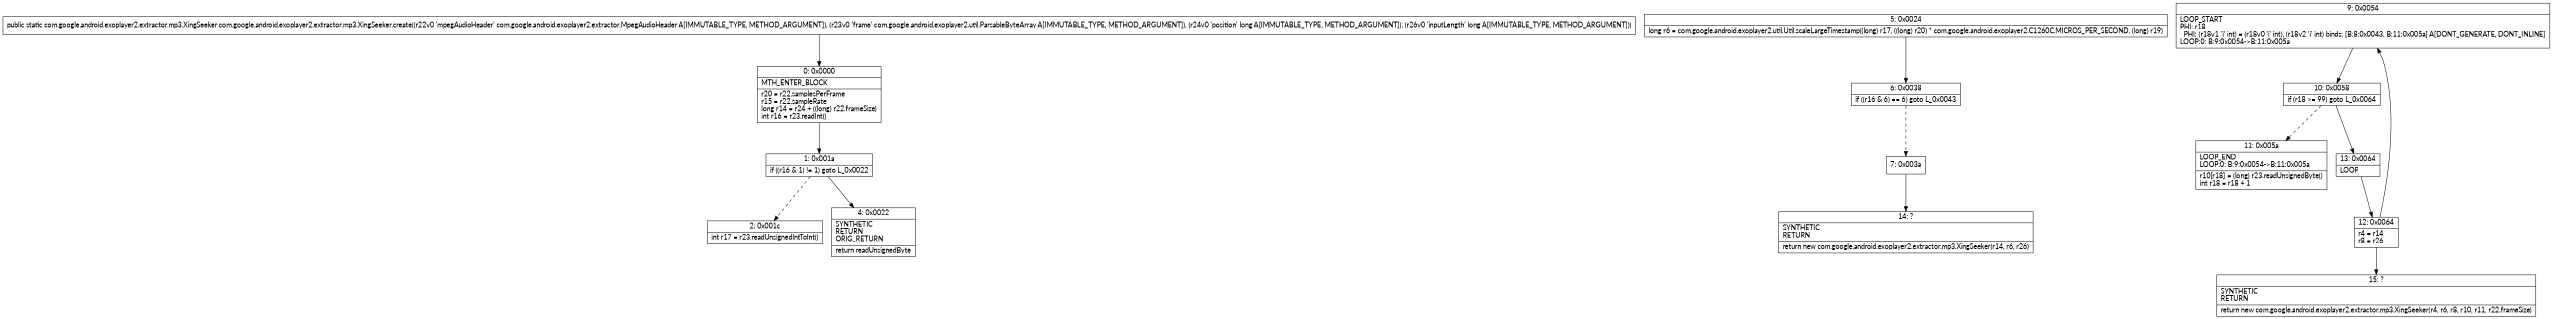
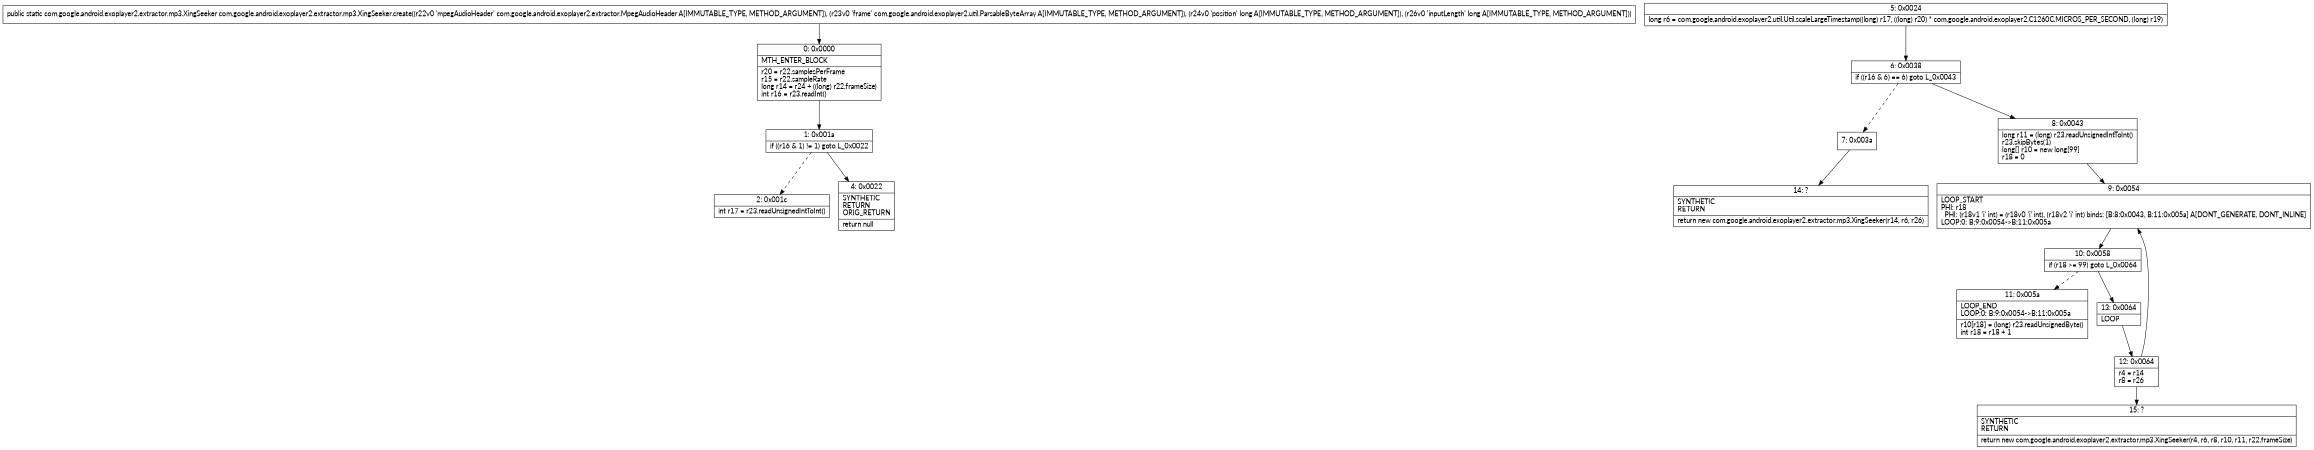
none -> (2068, 141)
(873, 251) -> (858, 225)
